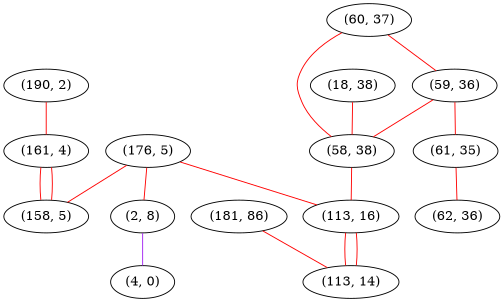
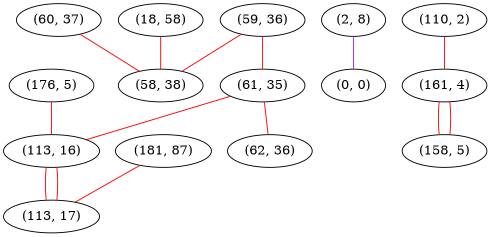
(412, 53) -> none
(46, 86) -> (445, 20)
(353, 86) -> (161, 20)
(97, 184) -> none
(145, 184) -> none
(351, 184) -> (158, 118)
(239, 217) -> (163, 151)
(143, 282) -> (354, 86)
(351, 282) -> (52, 217)
